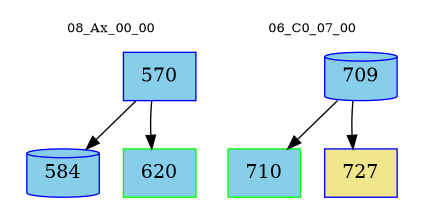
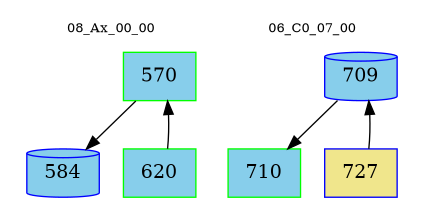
(160, 76) -> (160, 76)
(151, 118) -> (169, 132)
(352, 118) -> (370, 132)
